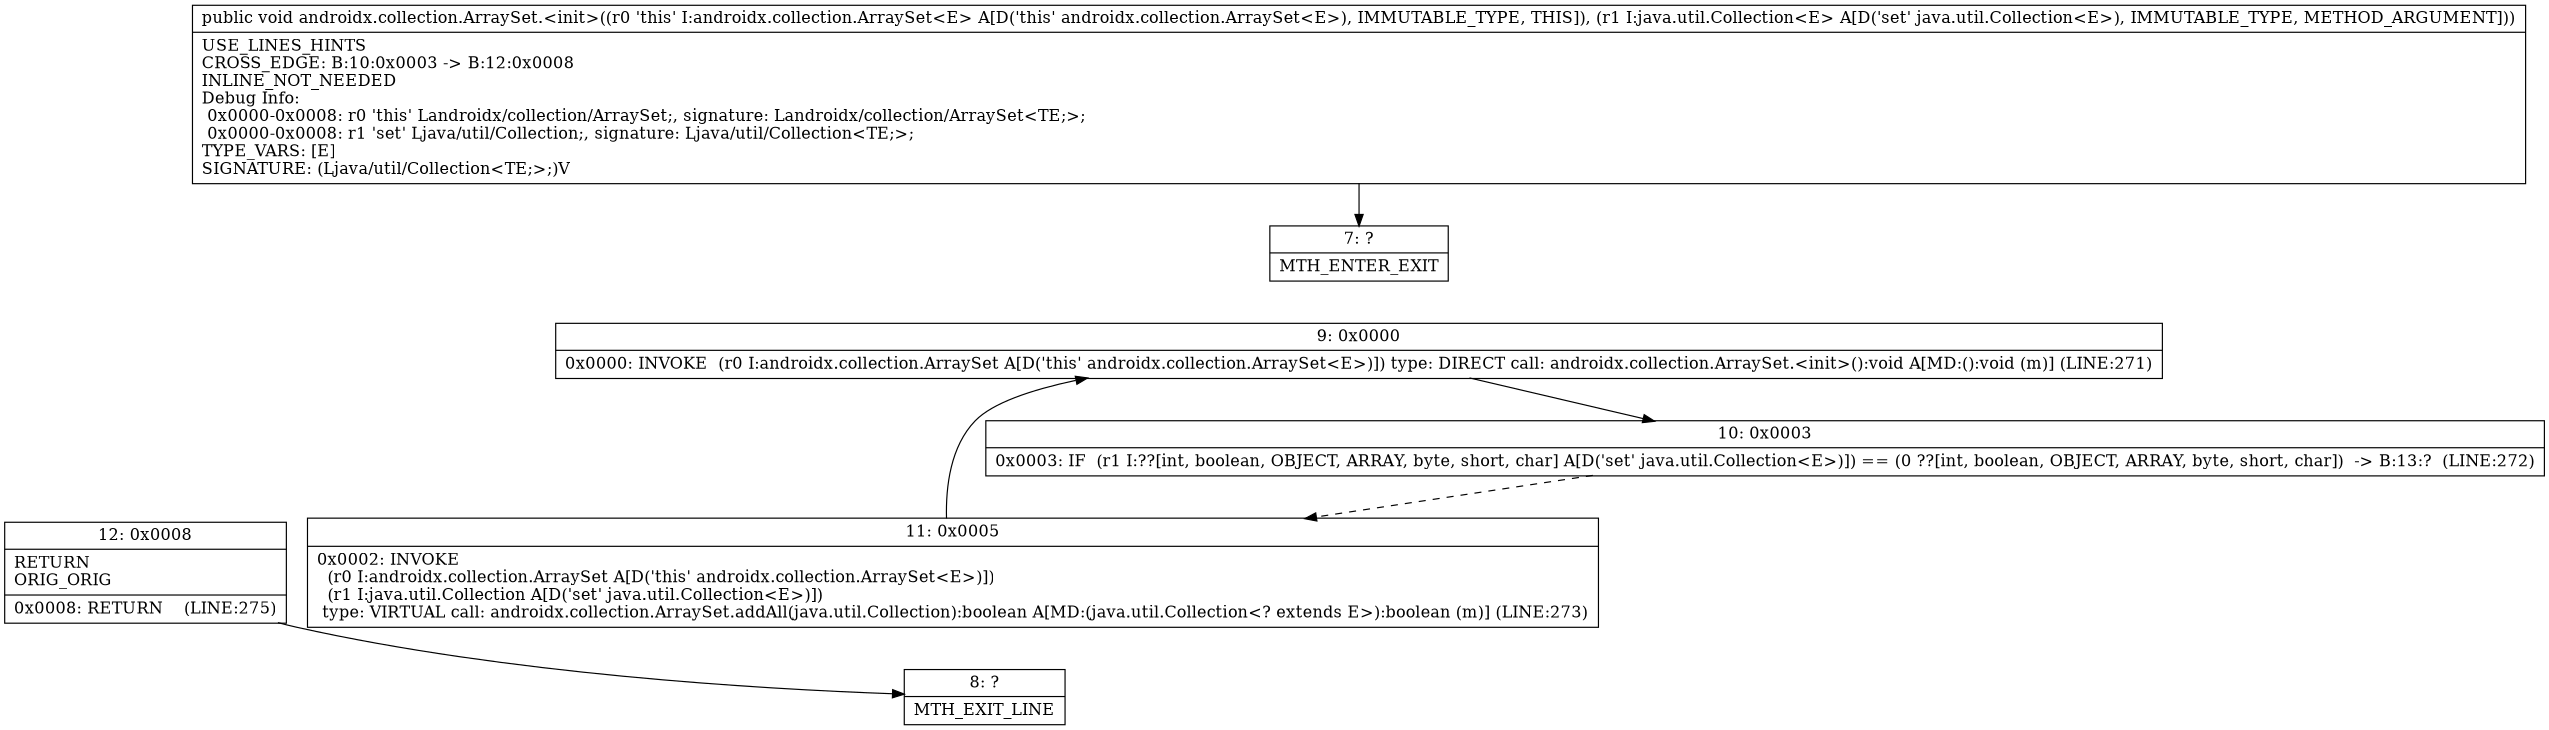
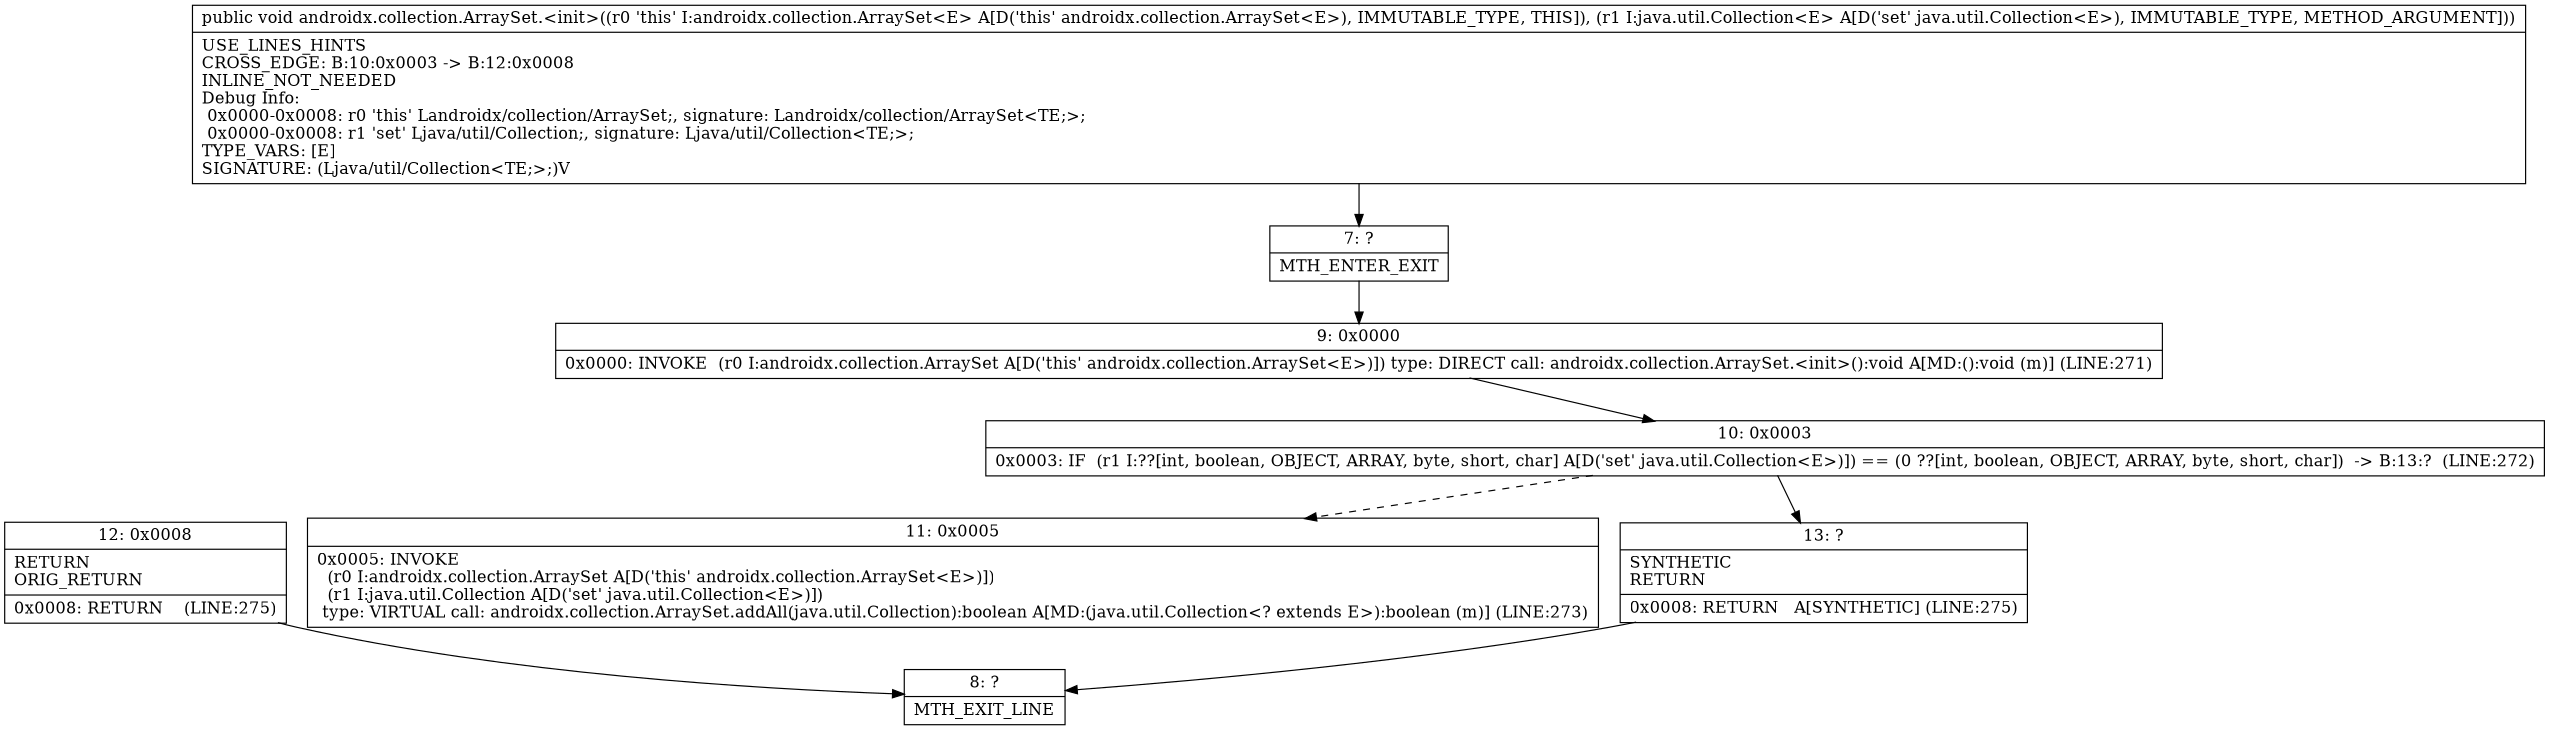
(977, 419) -> (1359, 296)
(394, 560) -> (394, 560)
none -> (1824, 573)
(63, 580) -> (79, 580)
